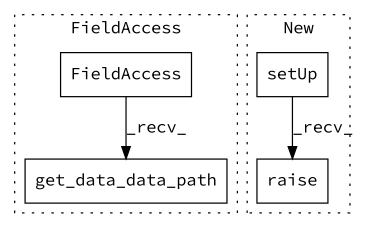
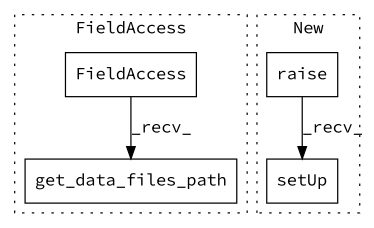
(292, 122) -> (302, 122)
(126, 181) -> (131, 181)
